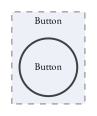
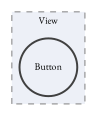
(48, 21) -> (48, 21)
